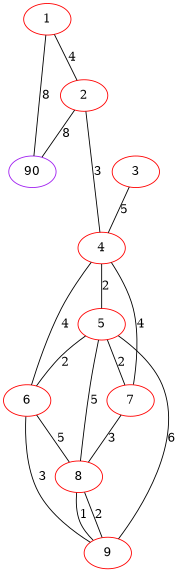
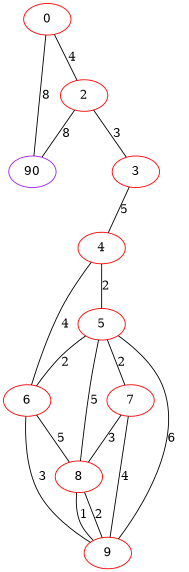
(47, 19) -> (47, 19)
(93, 172) -> (110, 134)
(135, 321) -> (119, 477)
